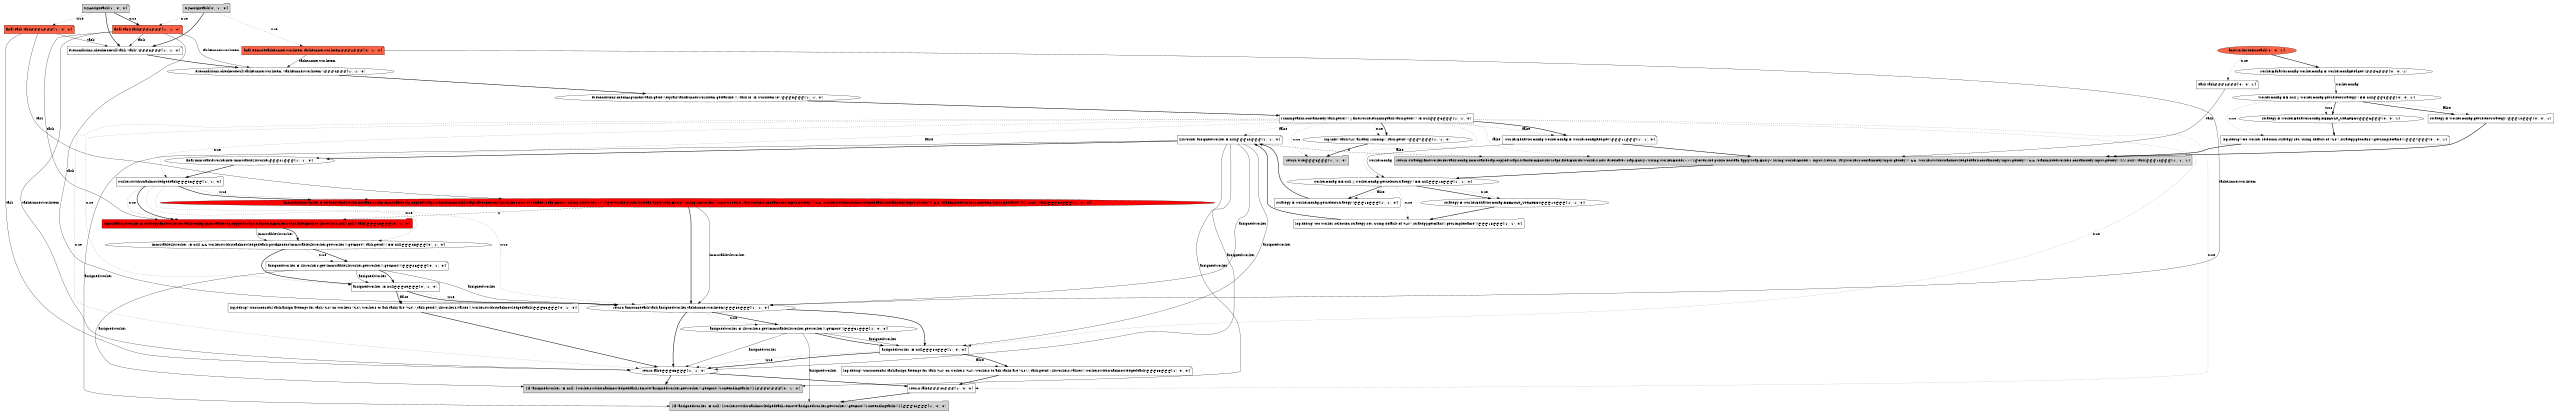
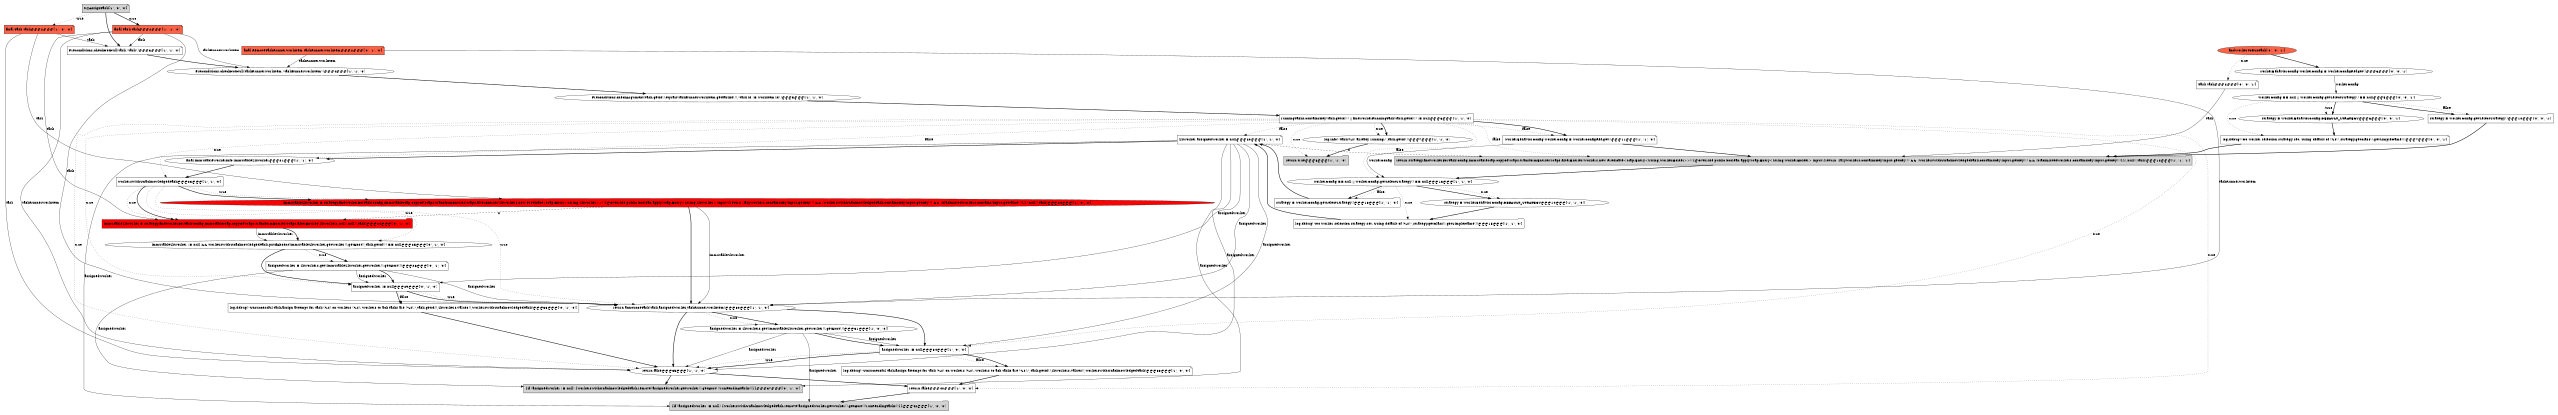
(207, 8) -> none
none -> (877, 272)
